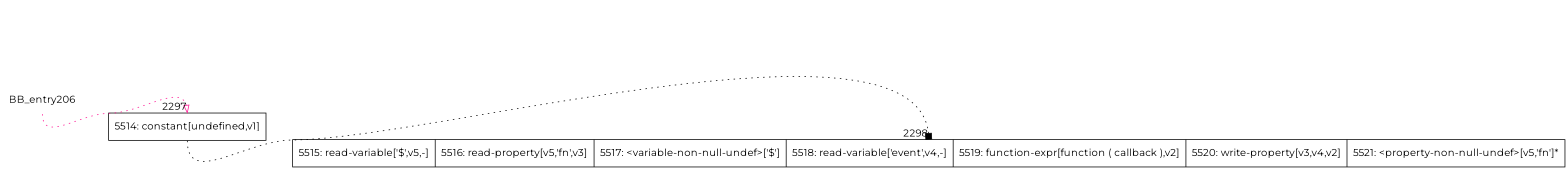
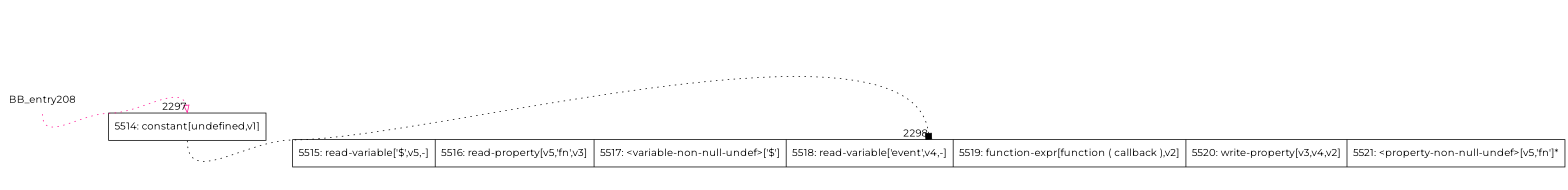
(42, 100) -> (42, 100)
